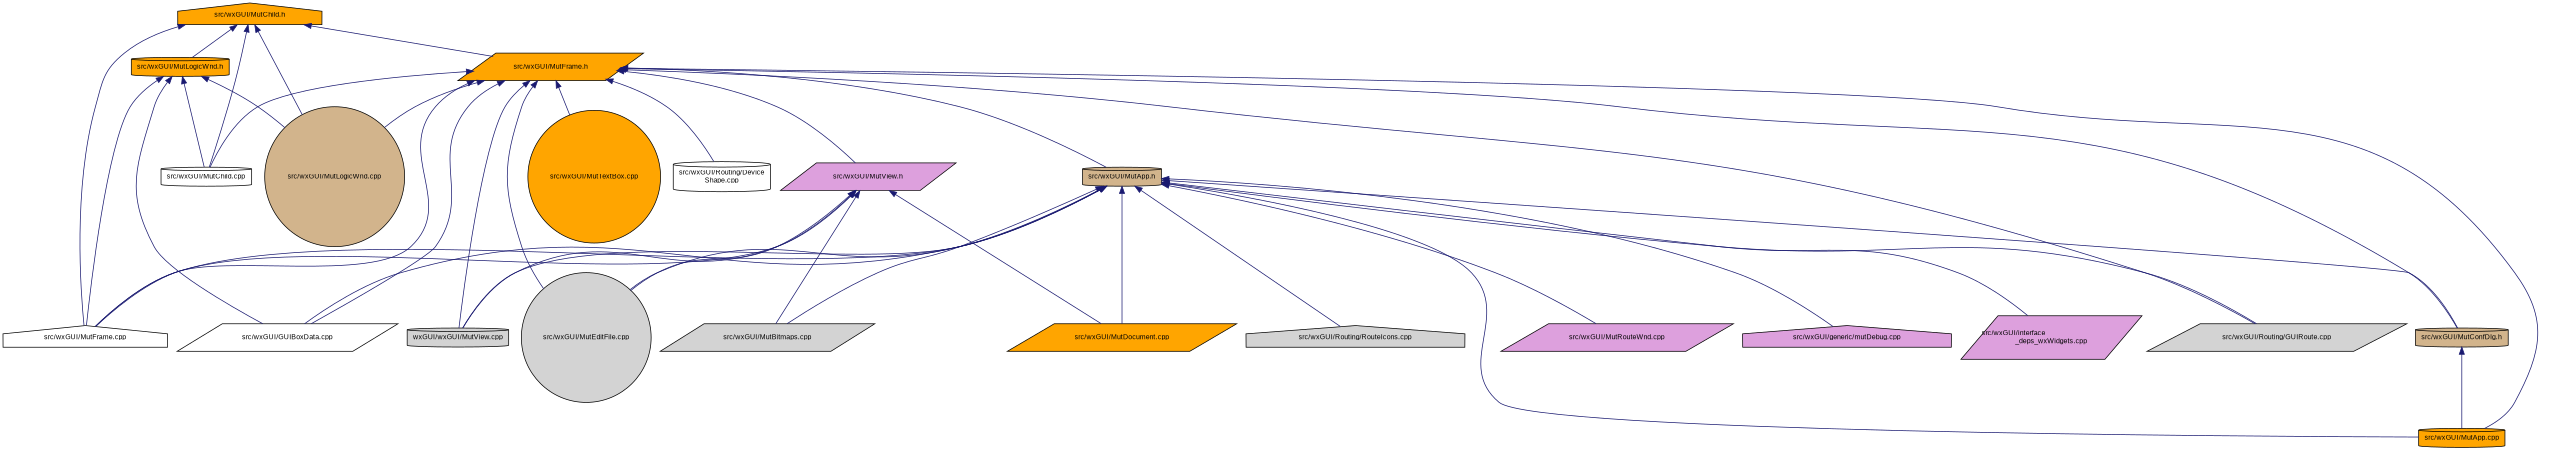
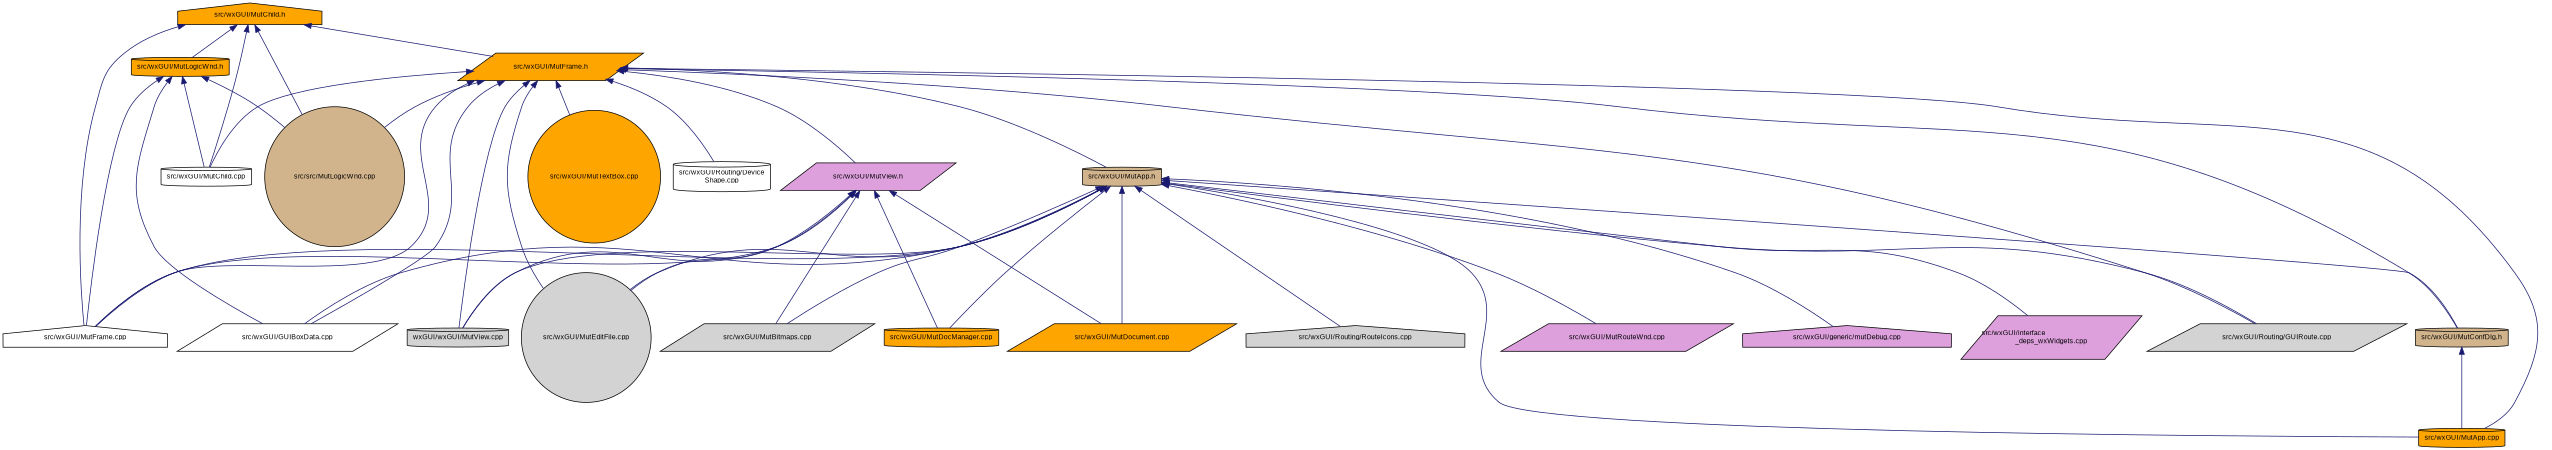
(335, 177) -> (335, 177)
none -> (941, 338)
